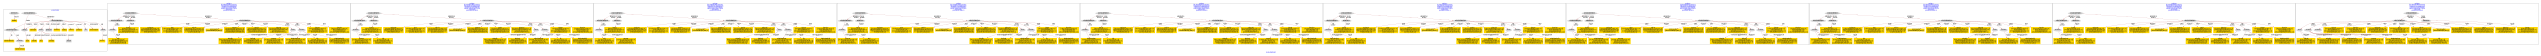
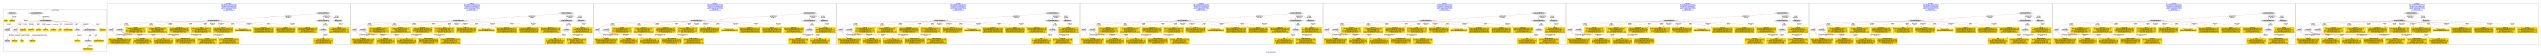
(49, 30) -> (23, 30)
(86, 30) -> (60, 30)
(26, 35) -> (6, 25)
